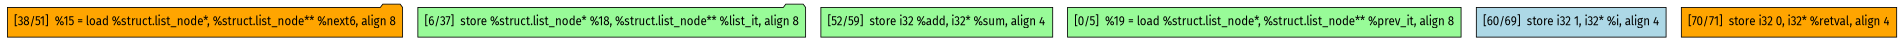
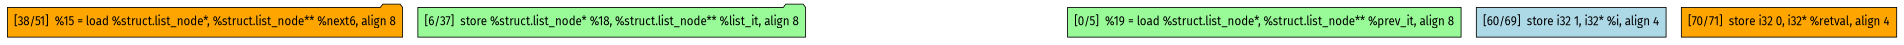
(937, 22) -> none
